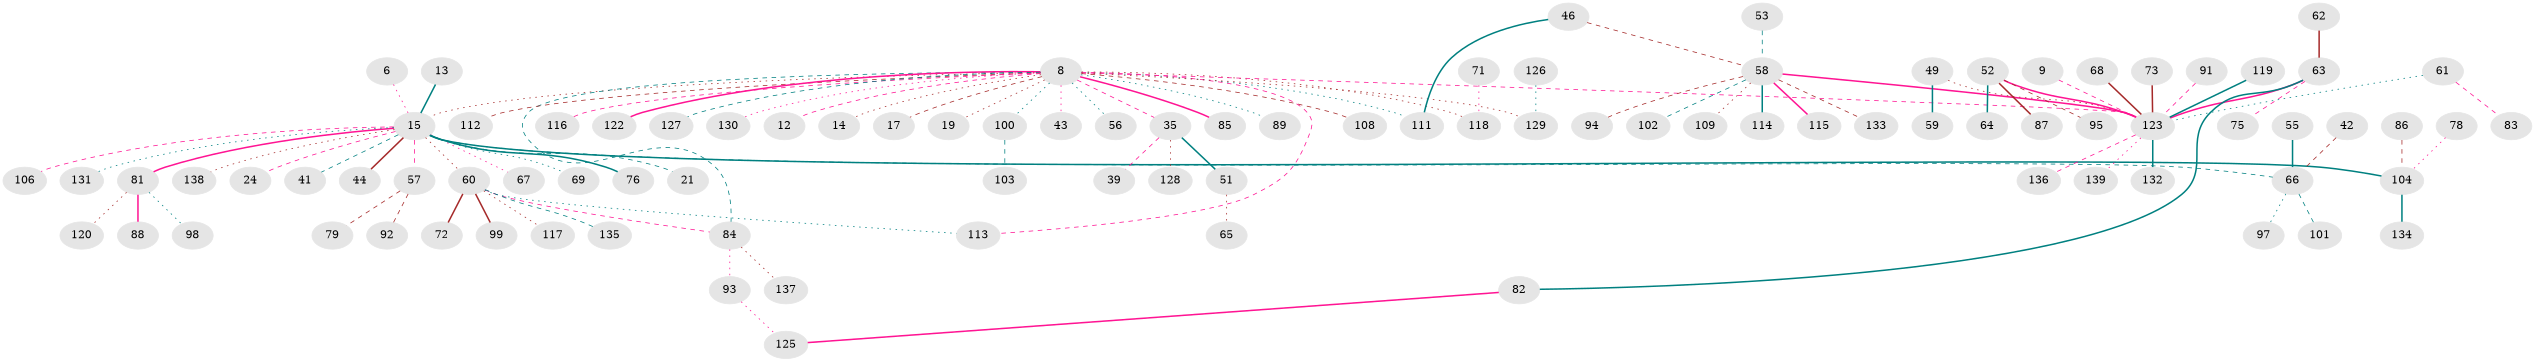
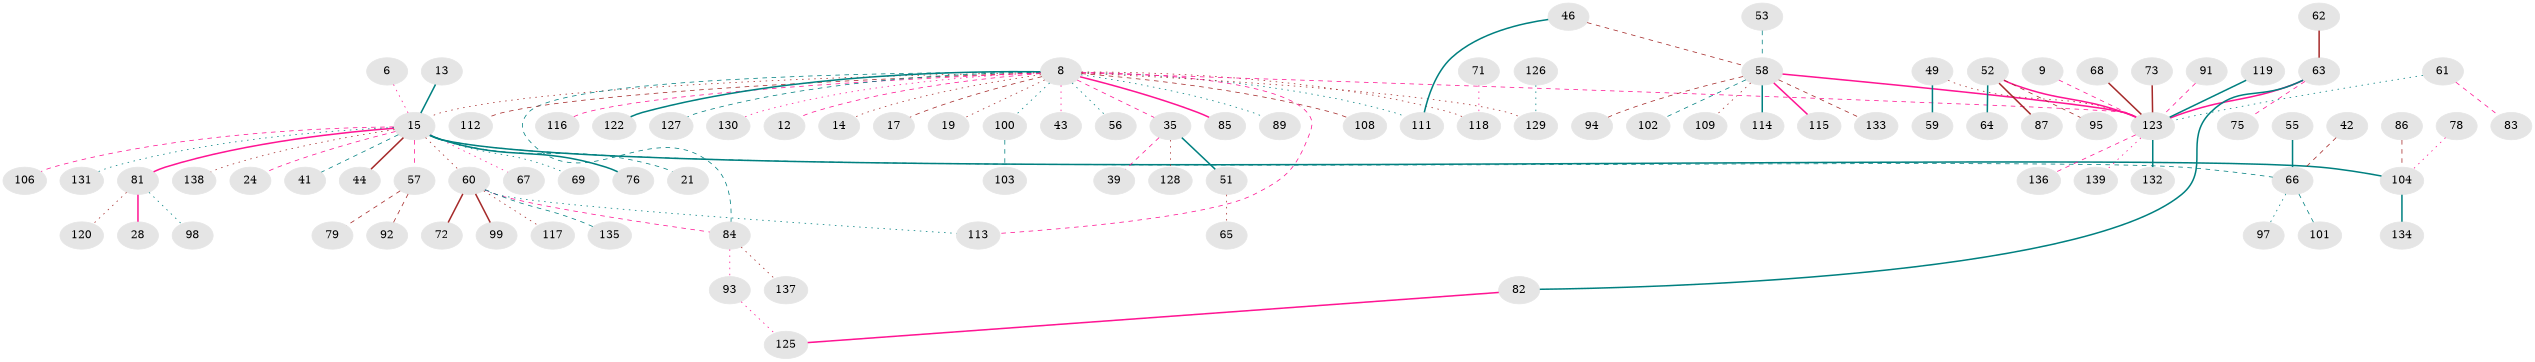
(834, 80) -> (834, 80)
(138, 236) -> (138, 236)
